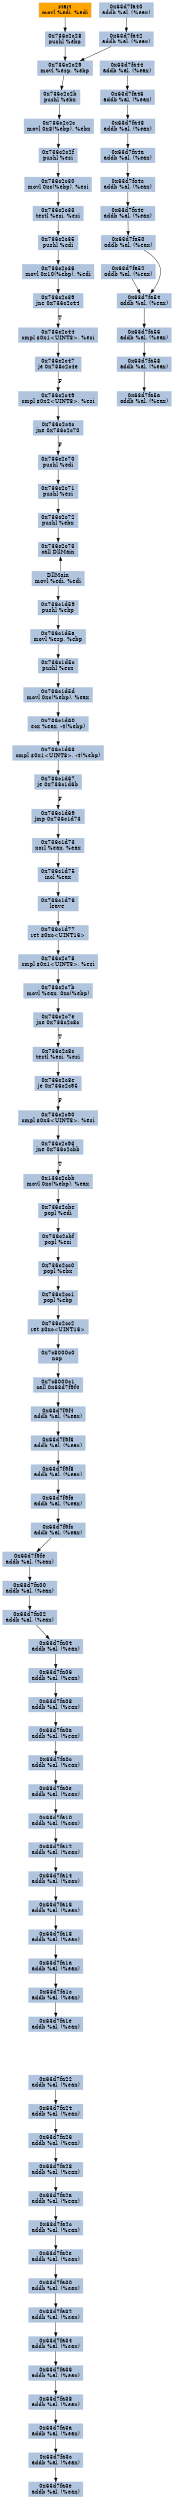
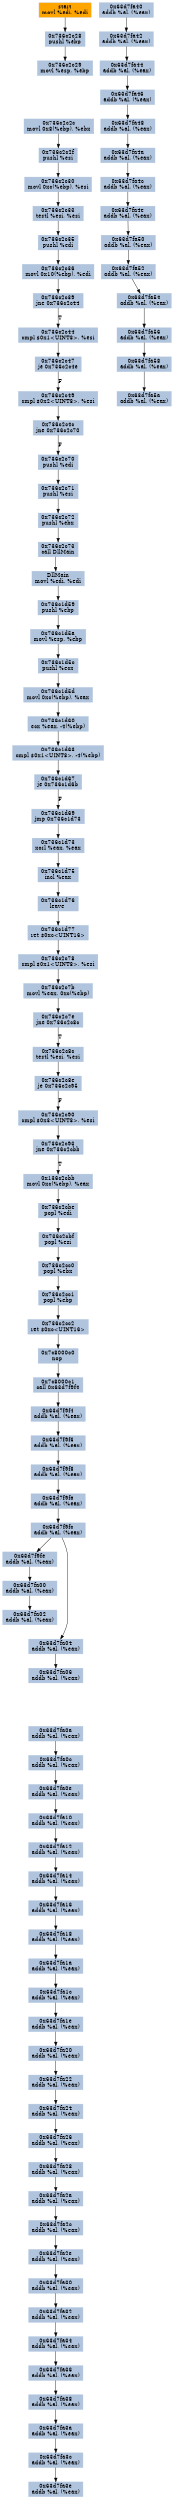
(97, 53) -> (127, 52)
(60, 97) -> none
(160, 268) -> (128, 255)
(61, 566) -> (56, 562)
(41, 1630) -> (68, 1587)
(56, 1705) -> none
none -> (56, 2053)
